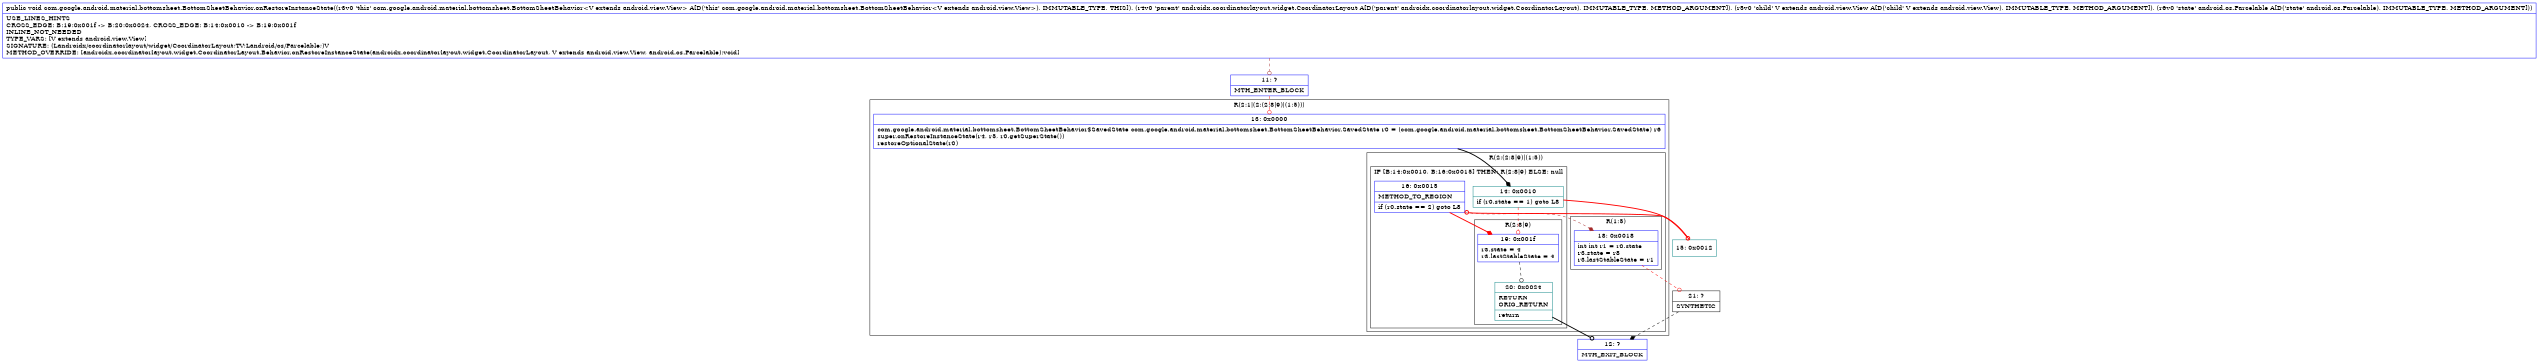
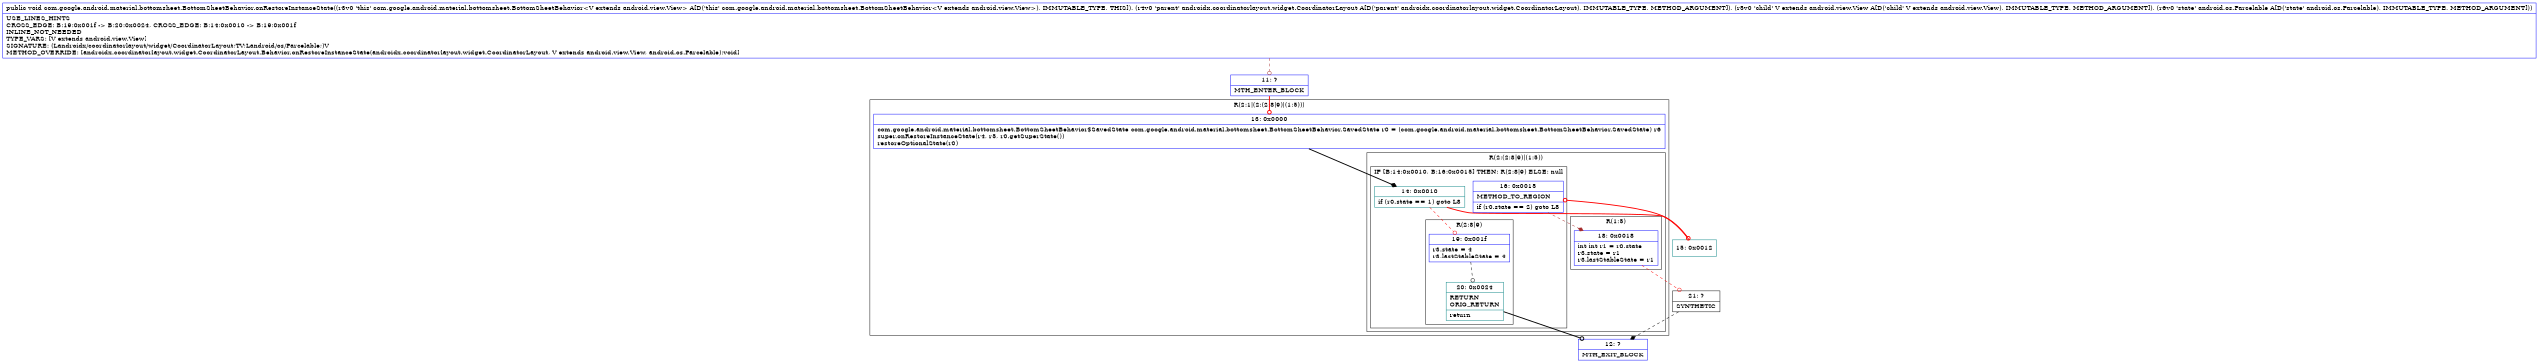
(1269, 103) -> (1269, 103)
(1468, 222) -> none
(1599, 253) -> (1599, 253)
